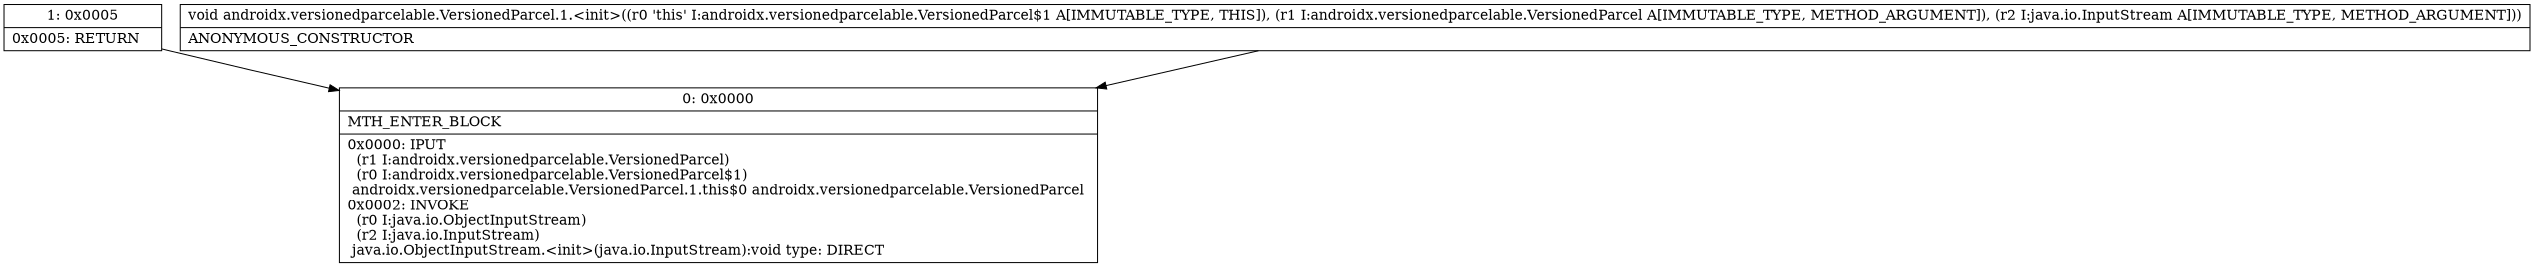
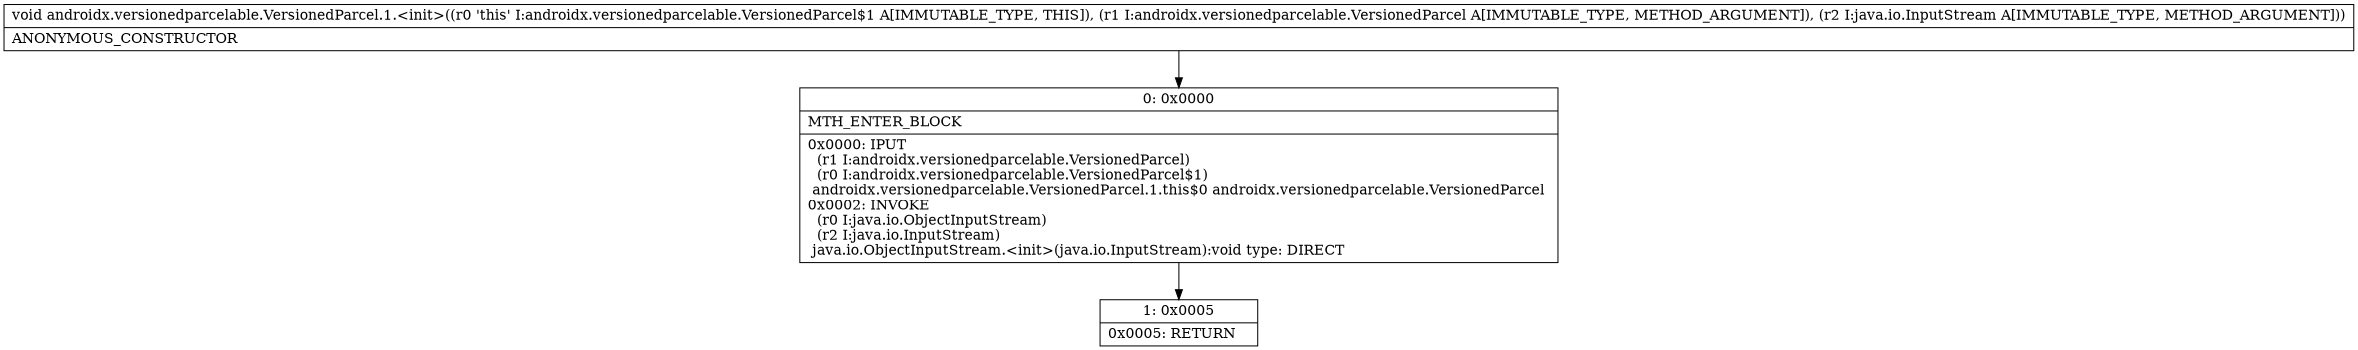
(245, 69) -> (1179, 276)
